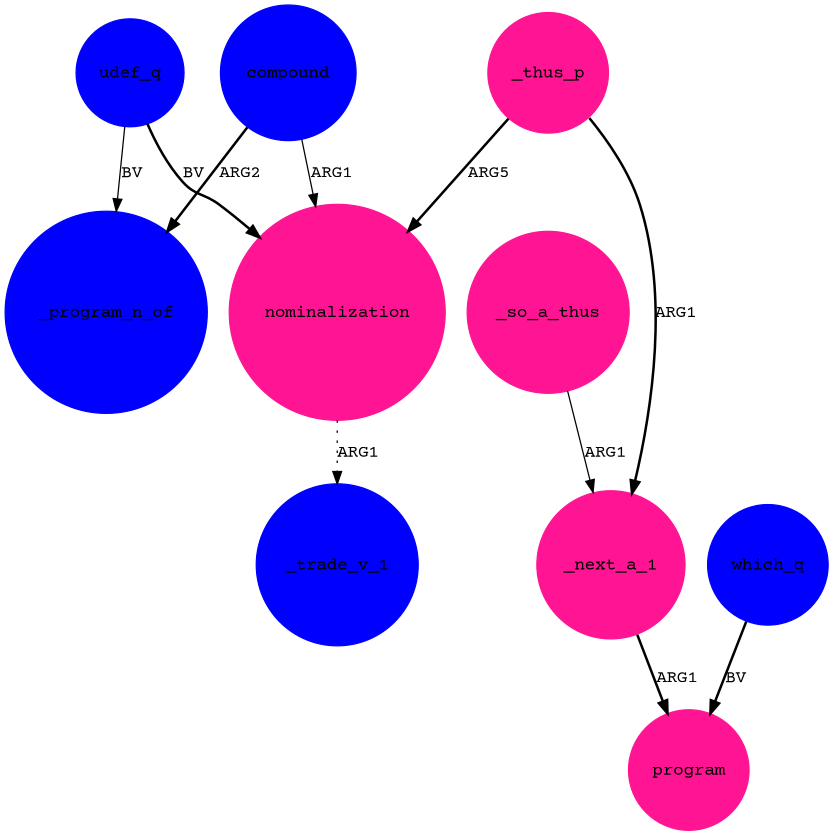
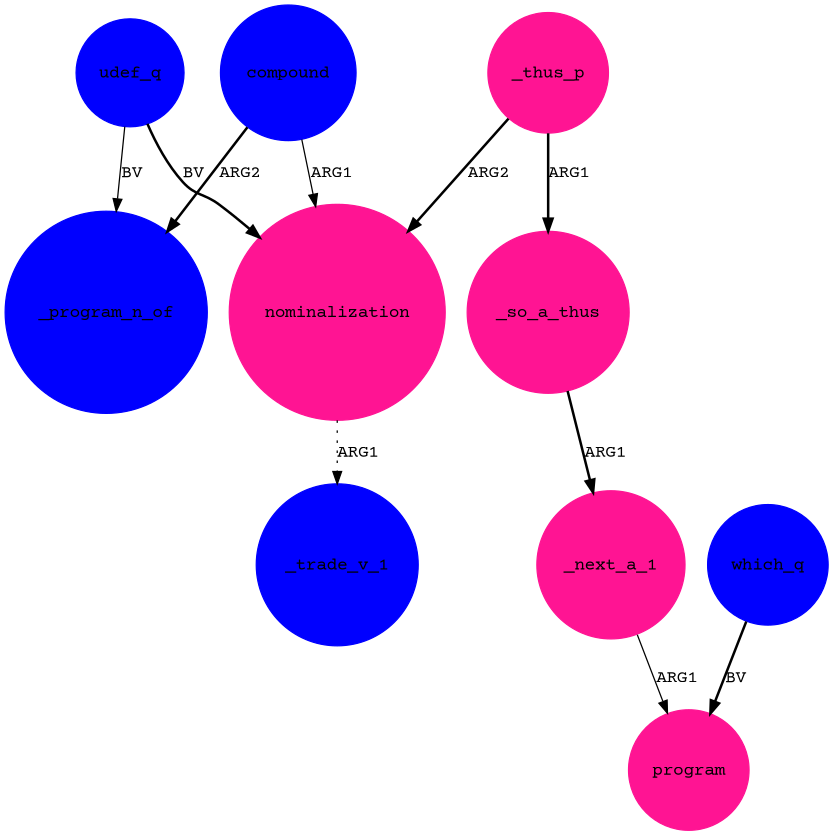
(489, 173) -> (489, 173)
(655, 292) -> (548, 176)
(579, 435) -> (579, 435)
(650, 668) -> (650, 668)
